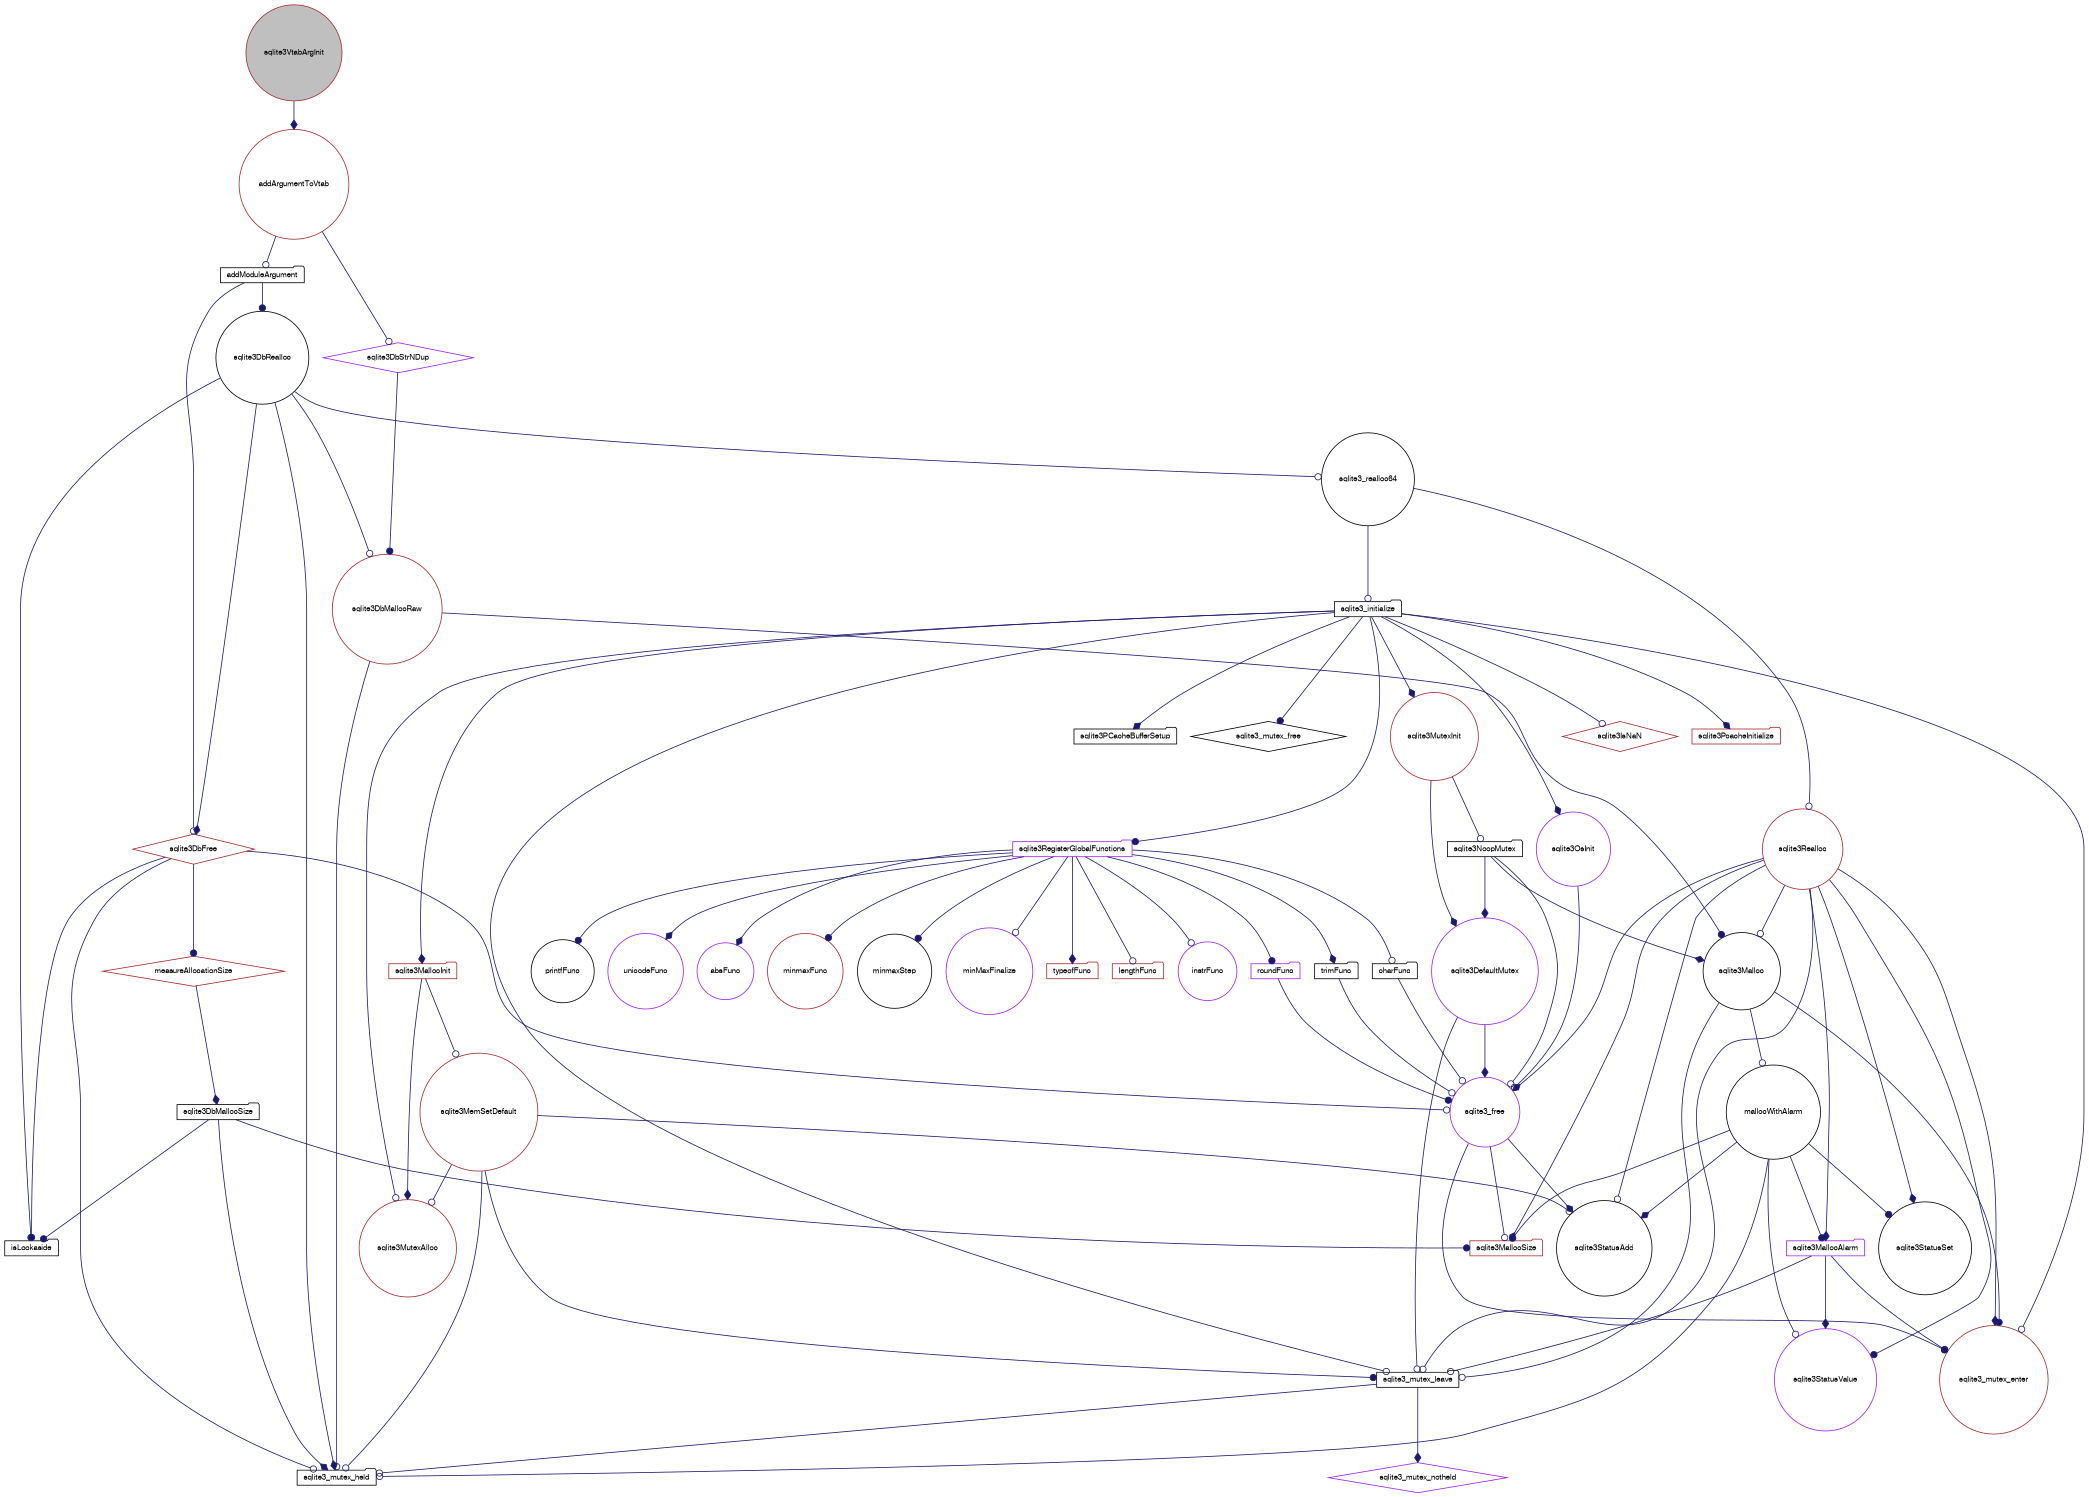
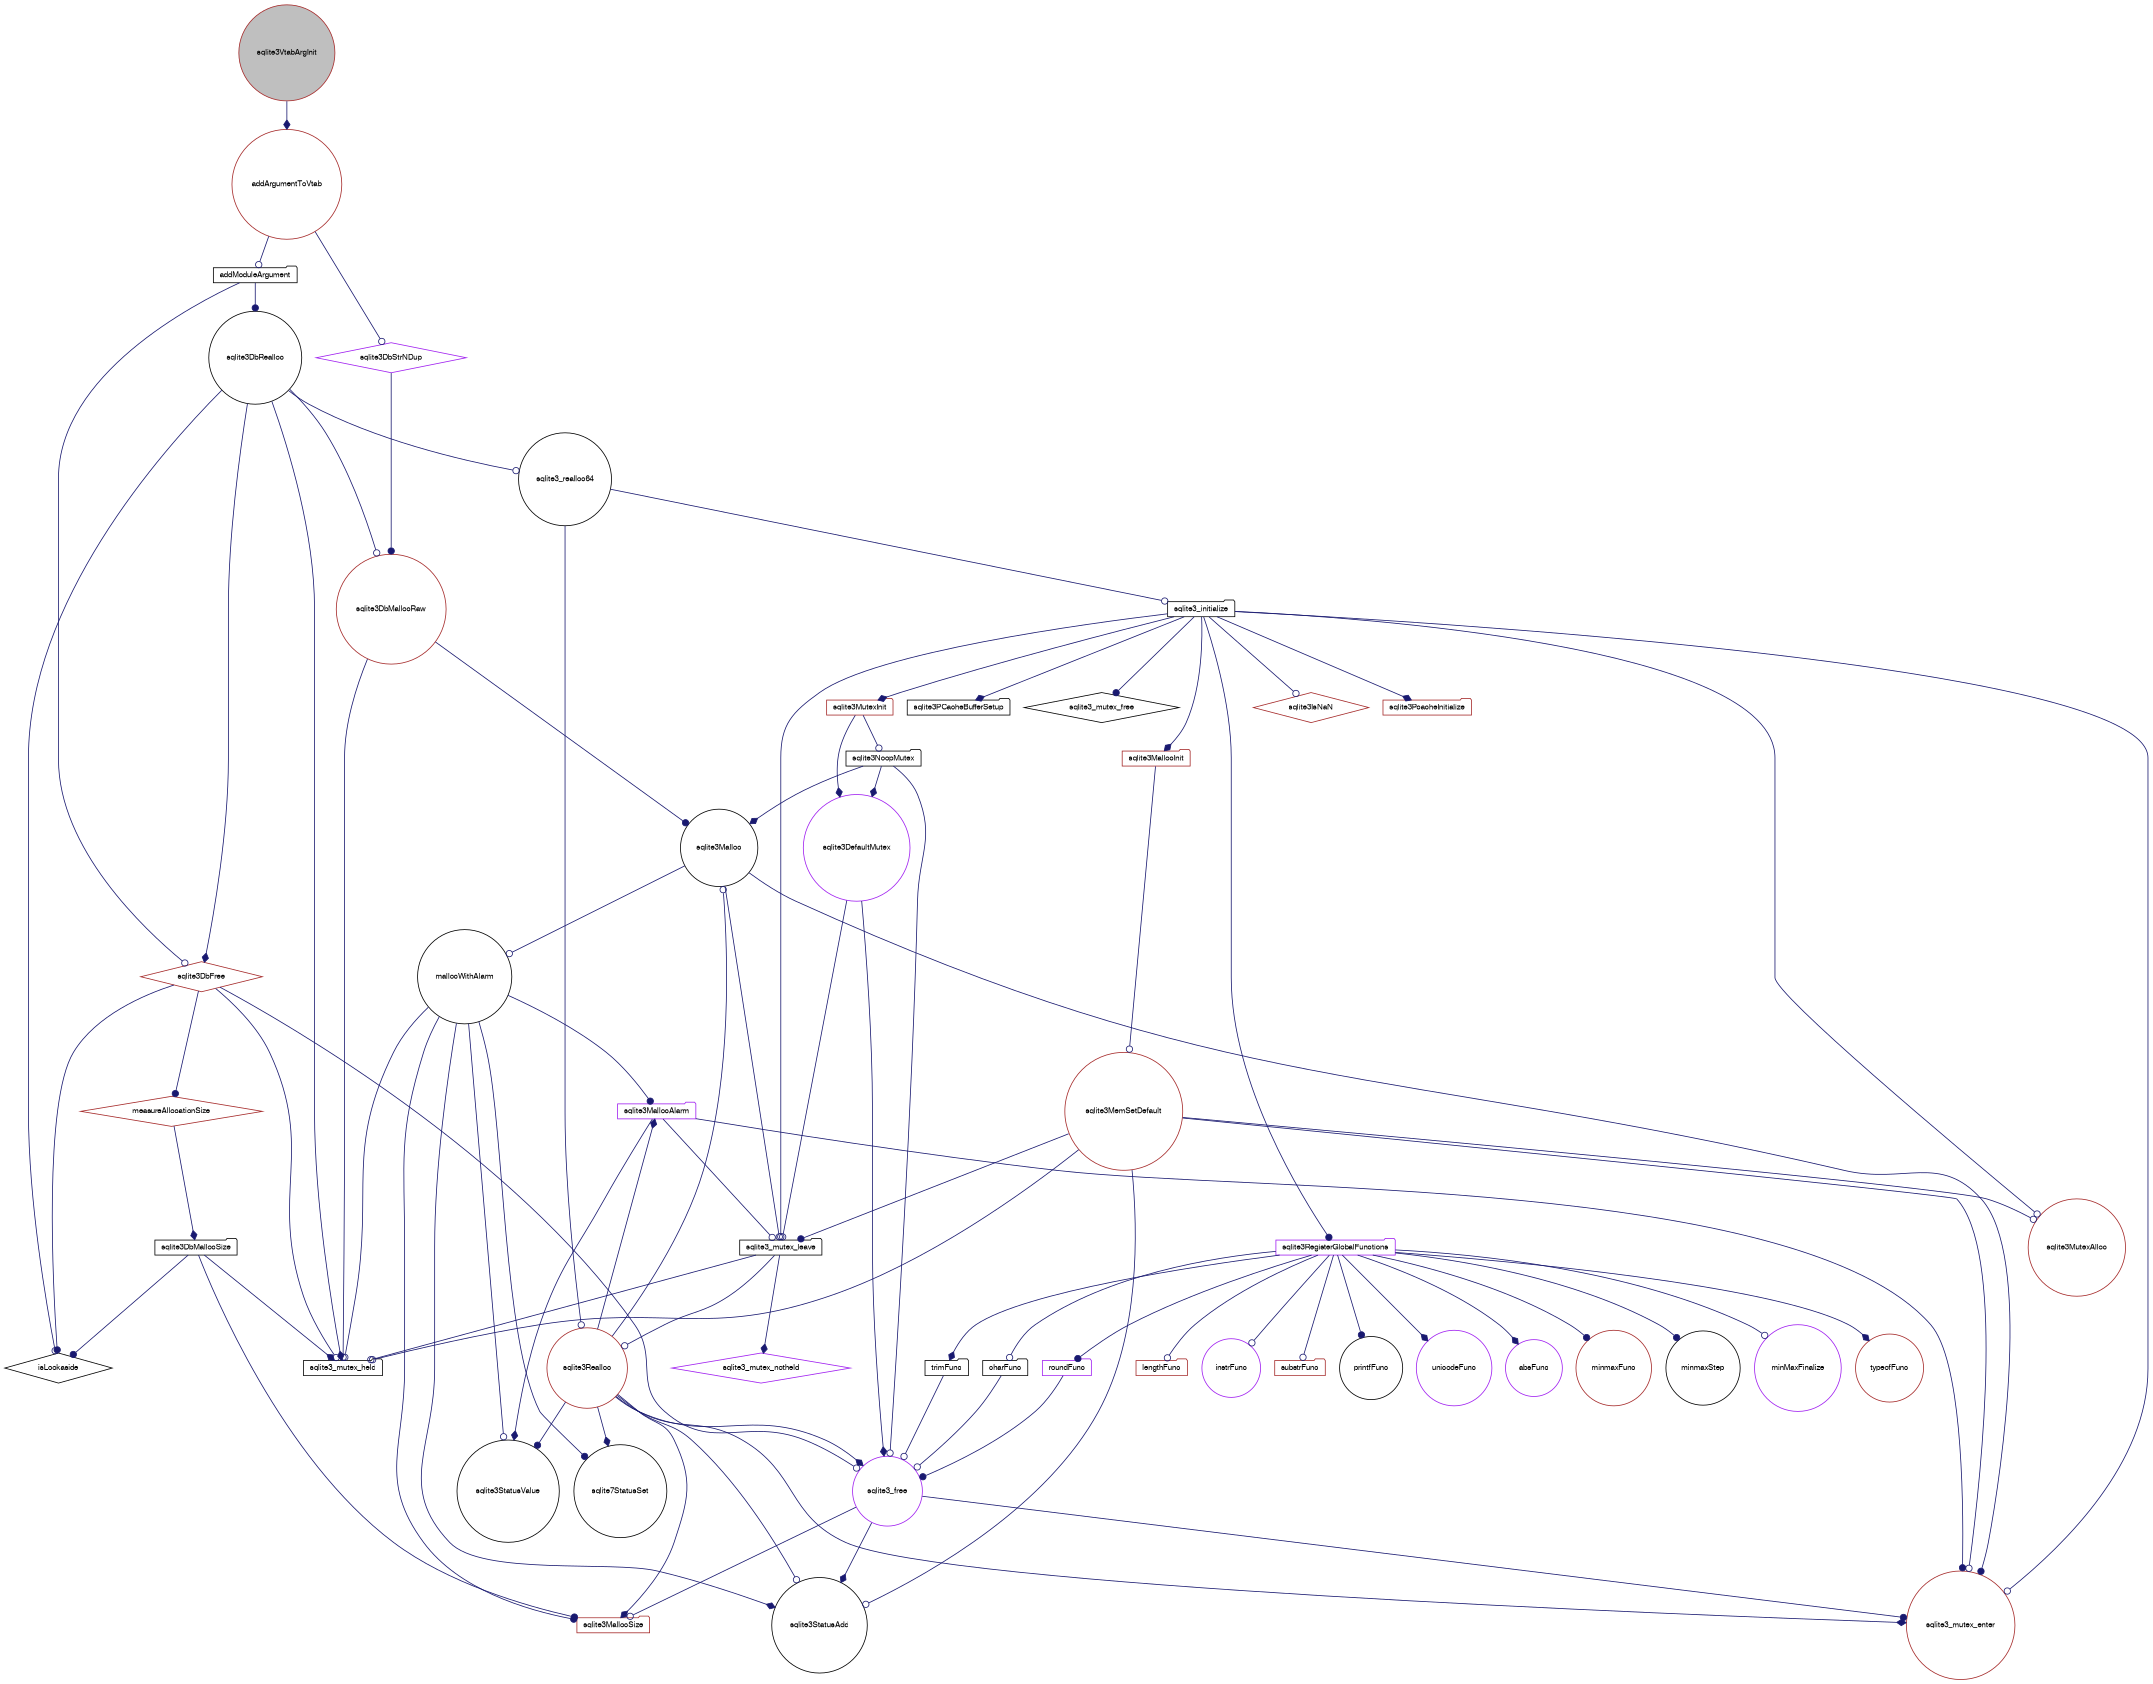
(1434, 736) -> (860, 708)
(1573, 849) -> none
(1072, 971) -> (1890, 1368)
(411, 1084) -> none
none -> (1812, 1182)
(1713, 1212) -> (706, 1308)
(32, 1248) -> (58, 1368)
(1925, 1248) -> (620, 1491)
none -> (1300, 1368)
(1826, 1380) -> (508, 1491)
